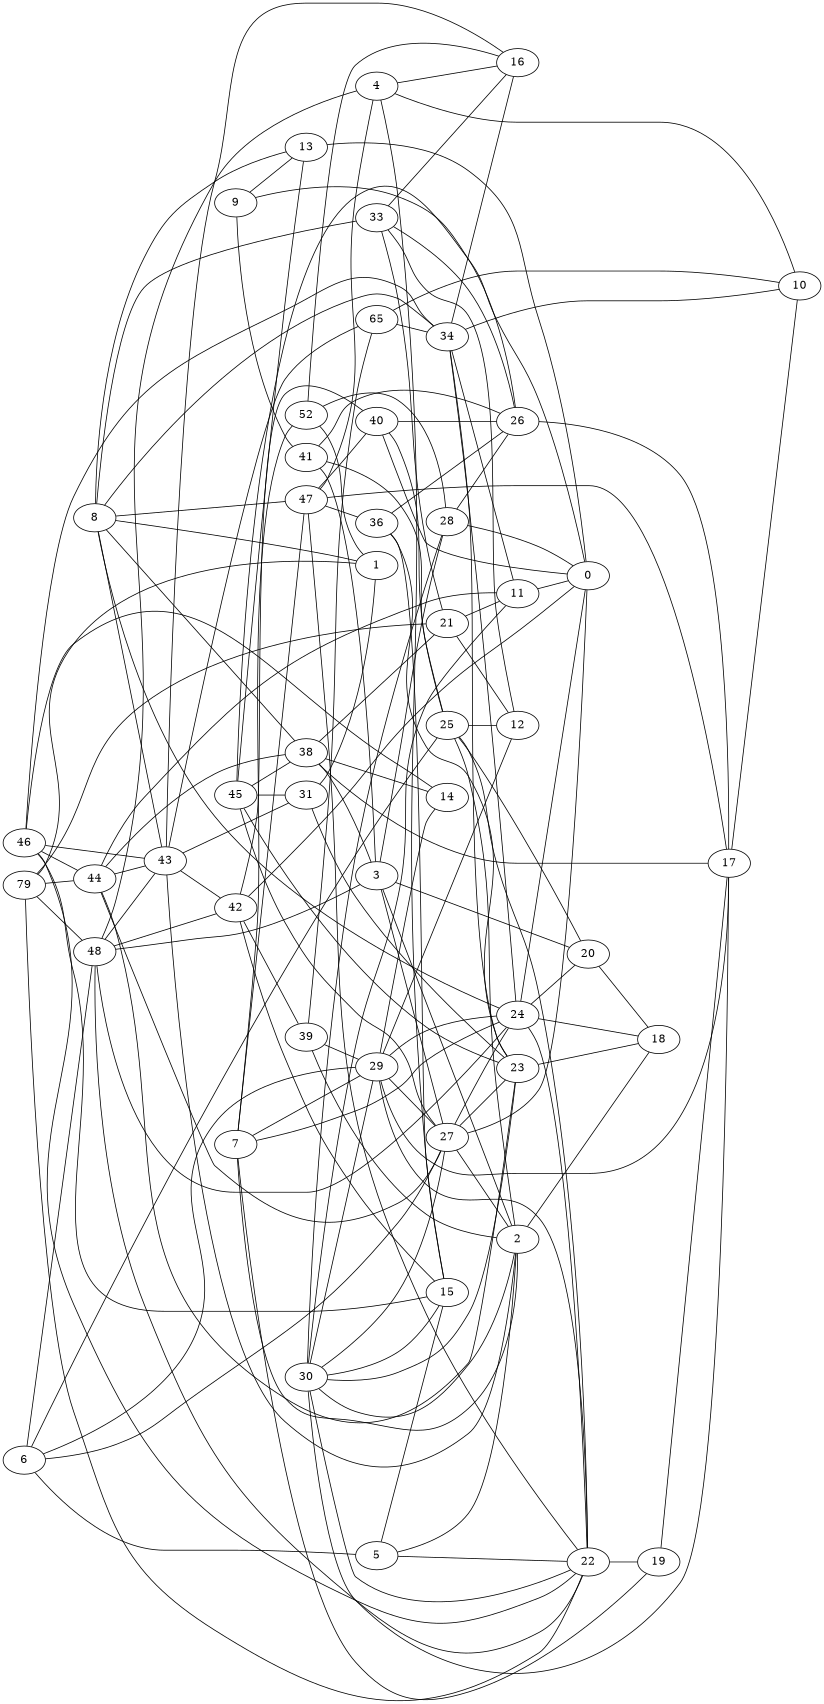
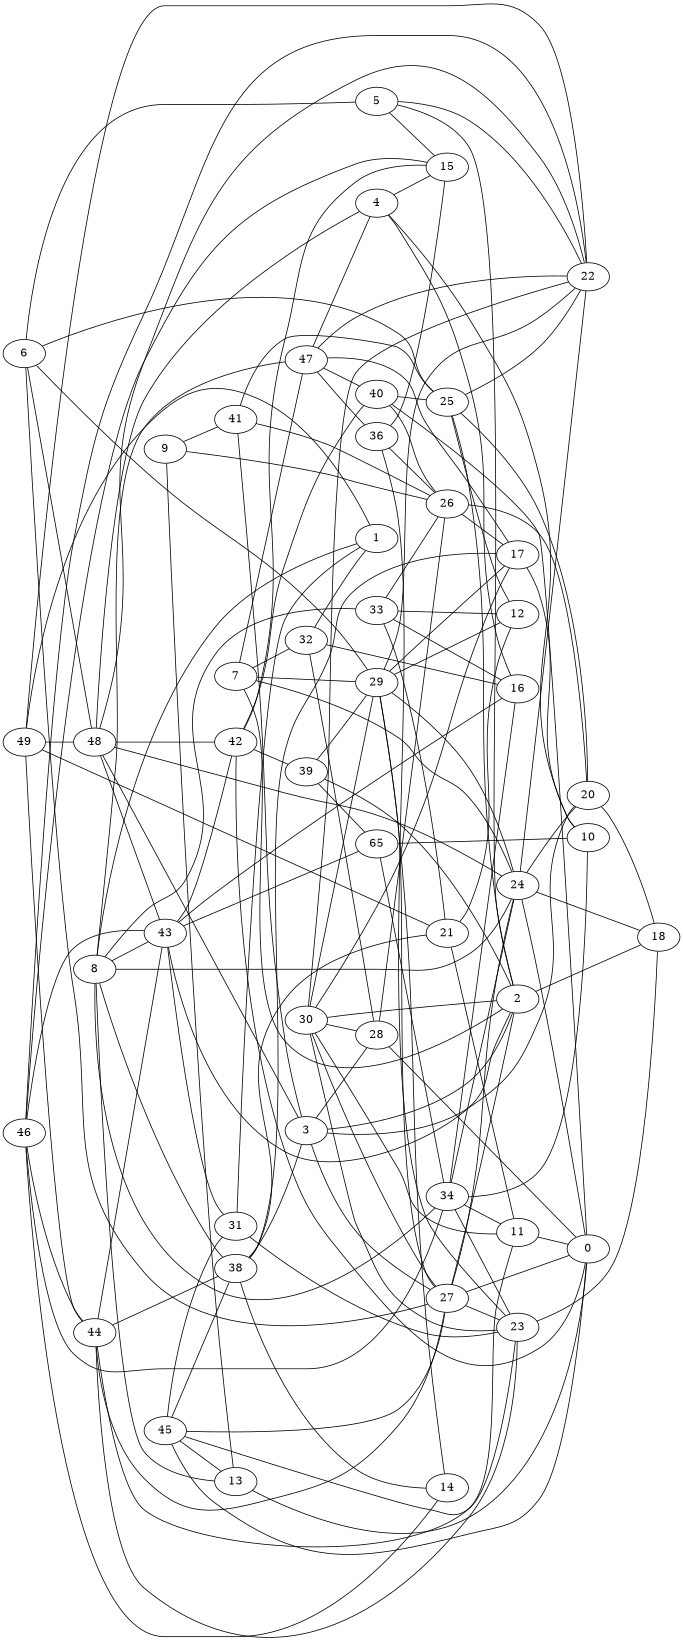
(306, 415) -> (306, 640)
none -> (568, 616)
(24, 885) -> (24, 742)
(393, 1355) -> none
(659, 1562) -> none
